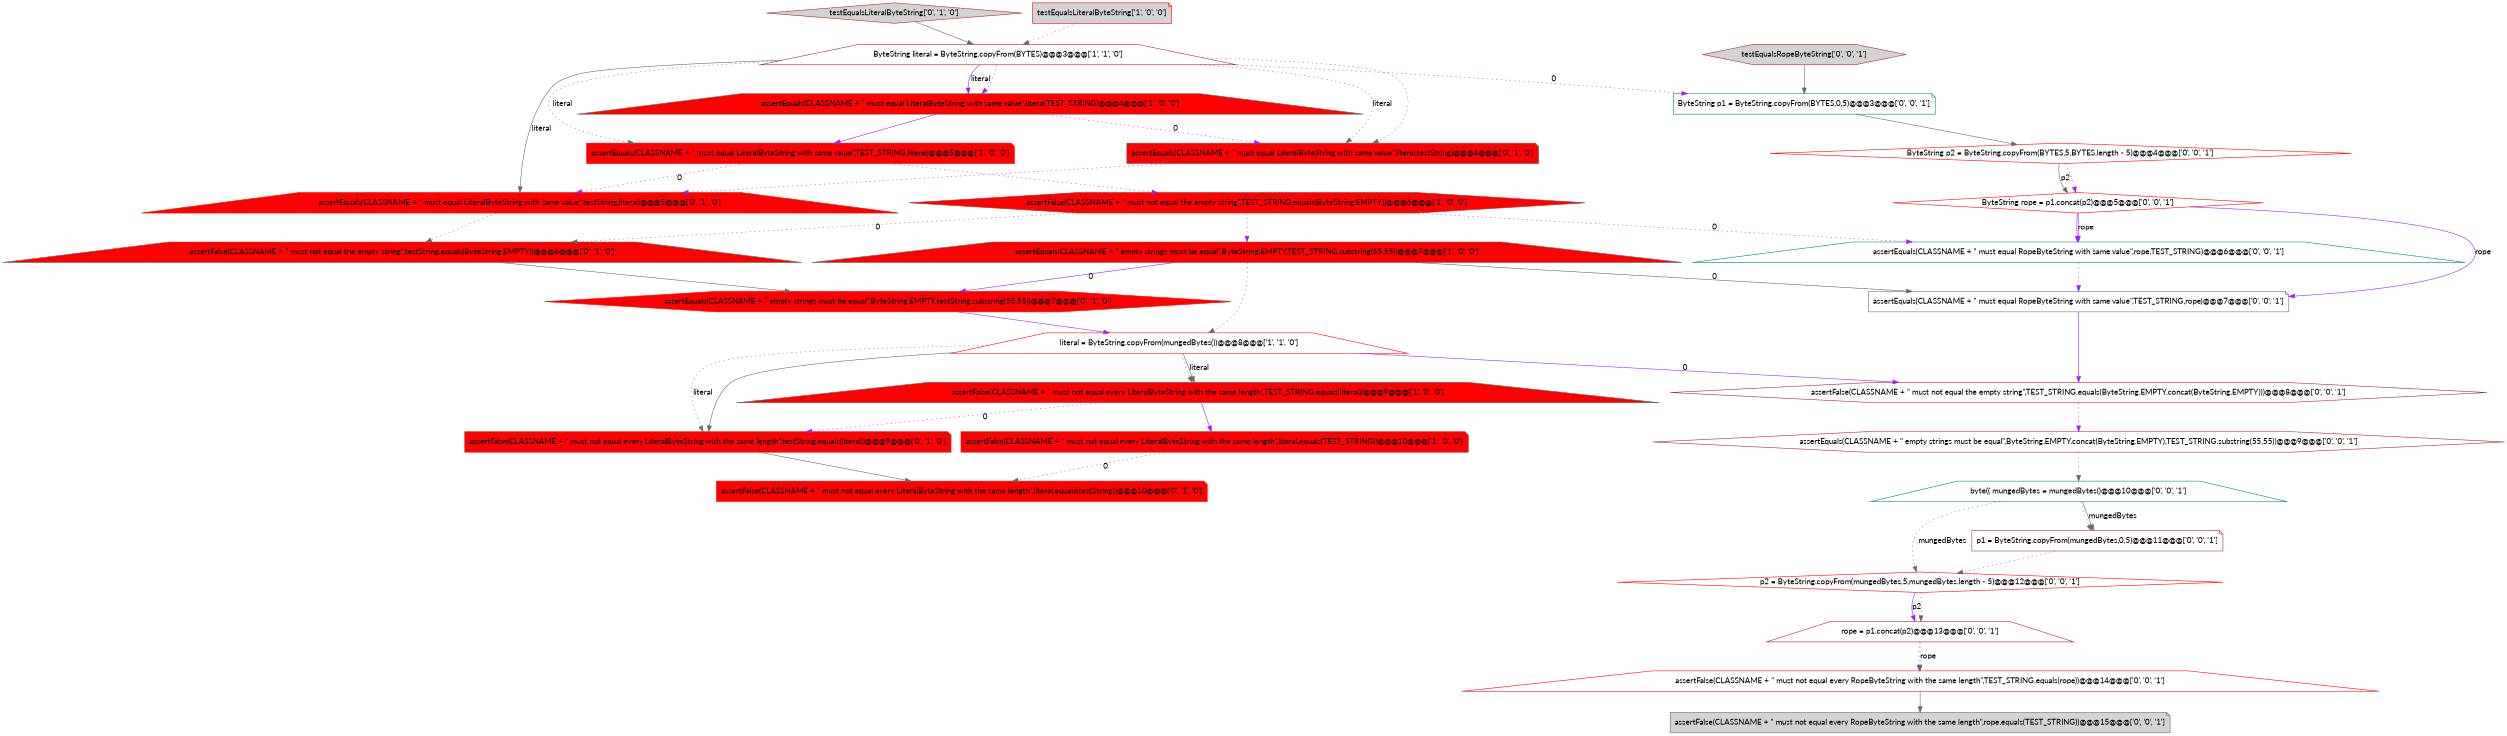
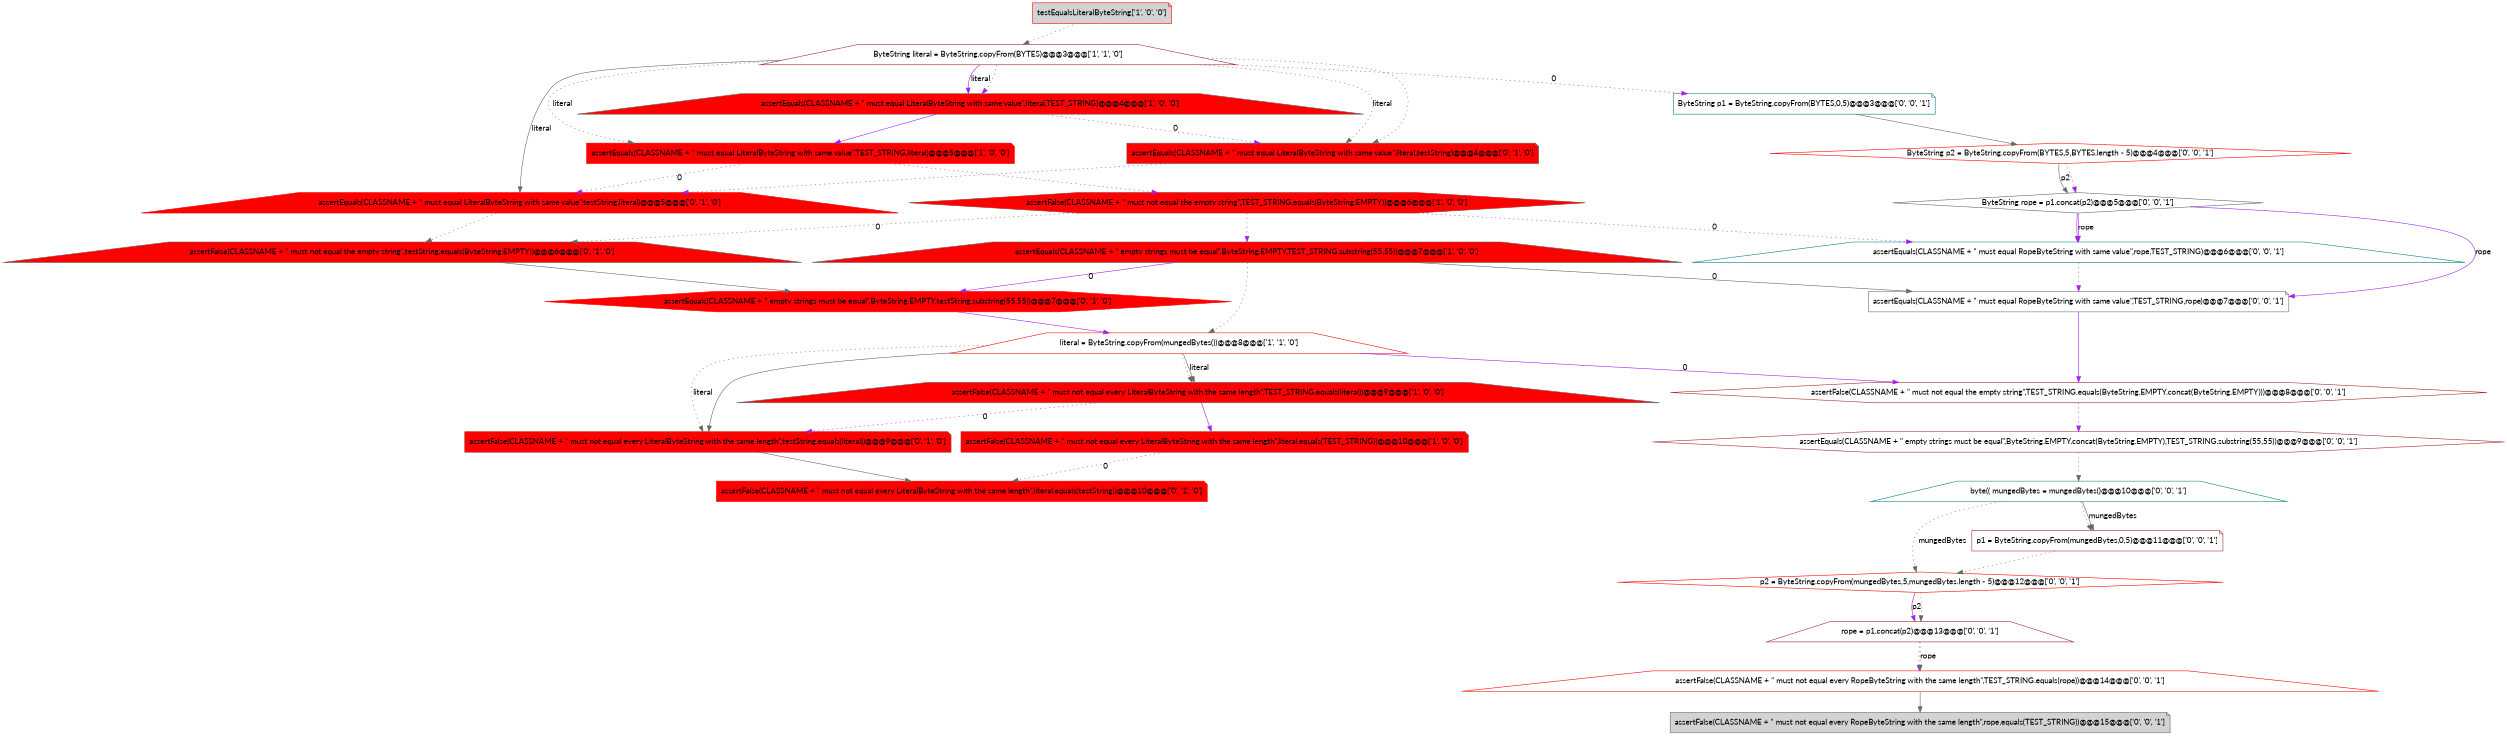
(894, 13) -> none
(1804, 55) -> none
(2078, 203) -> (2078, 203)
